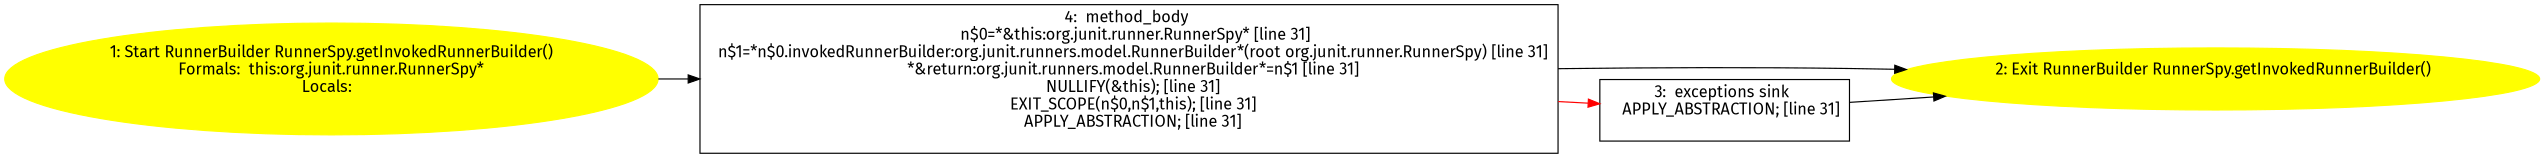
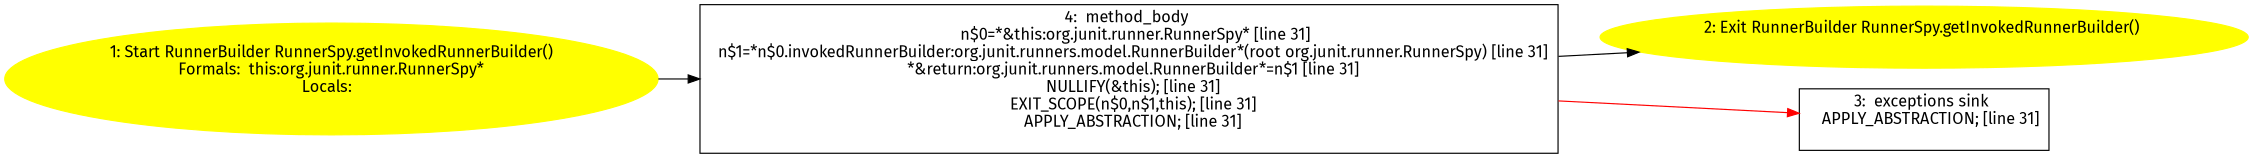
(1892, 100) -> none
